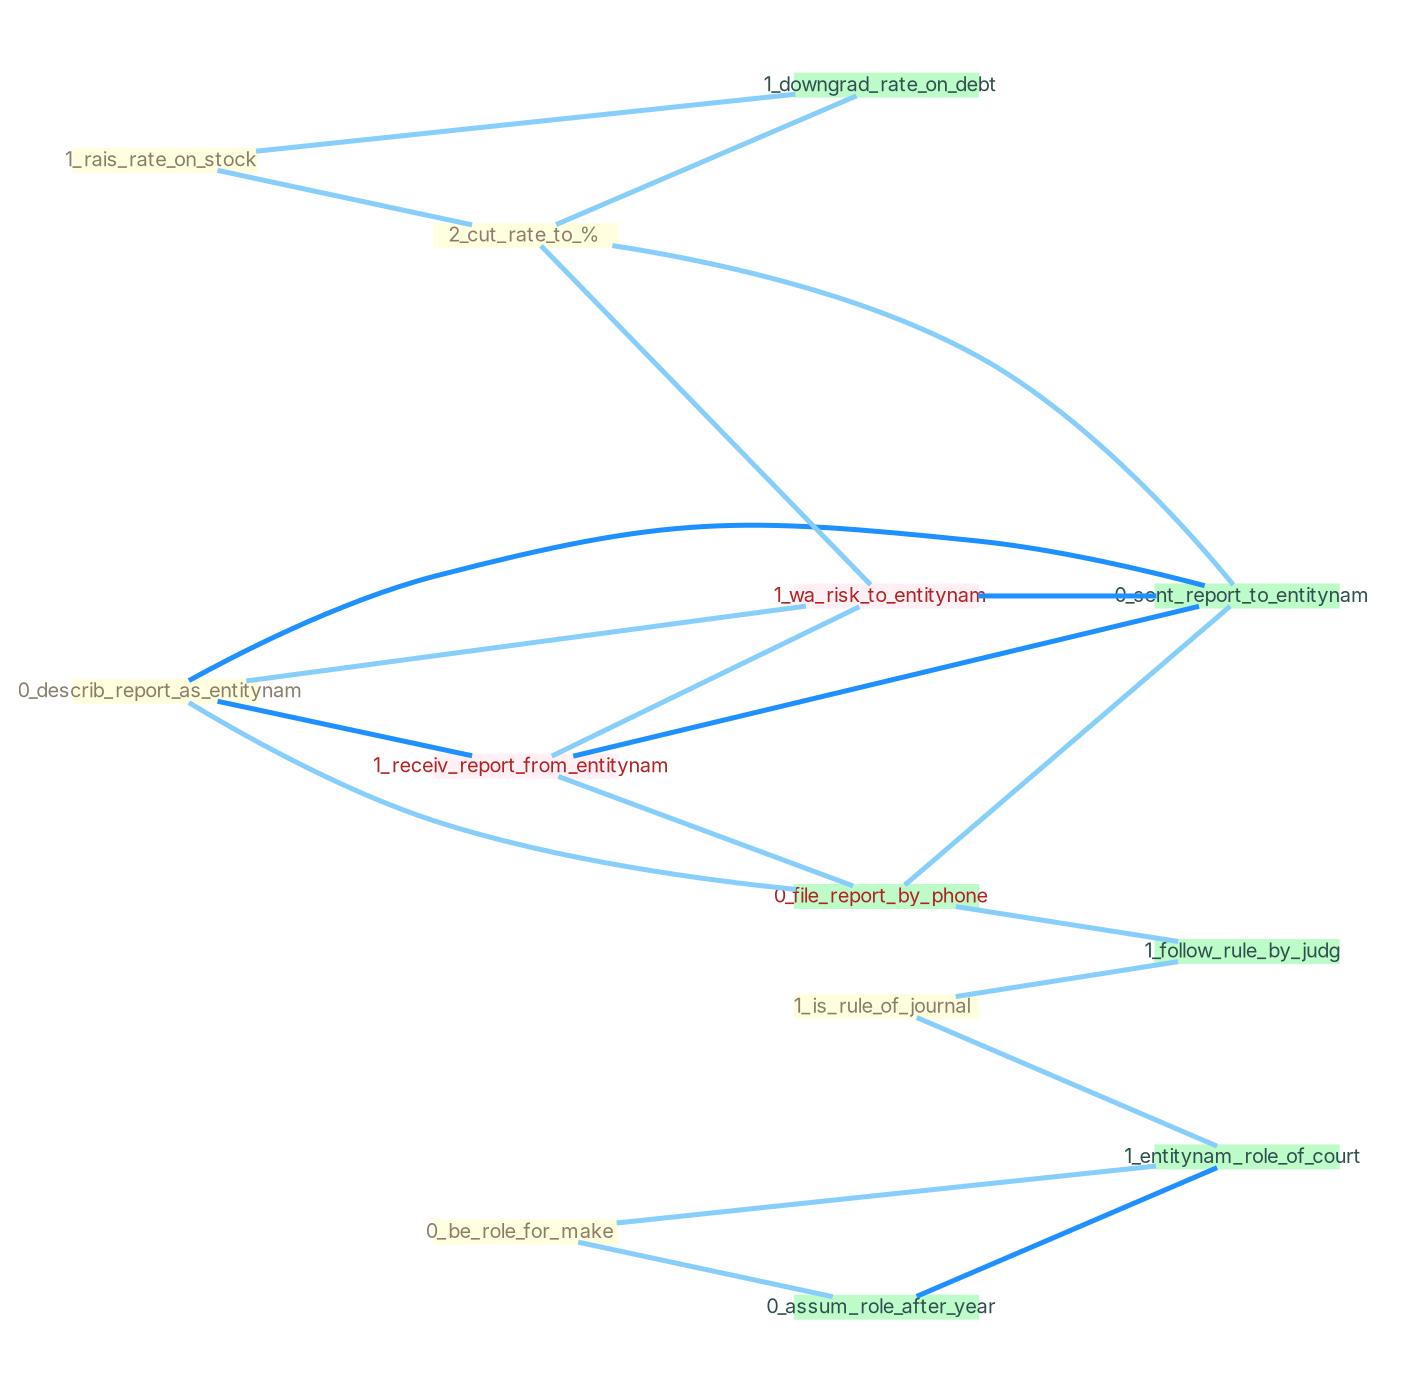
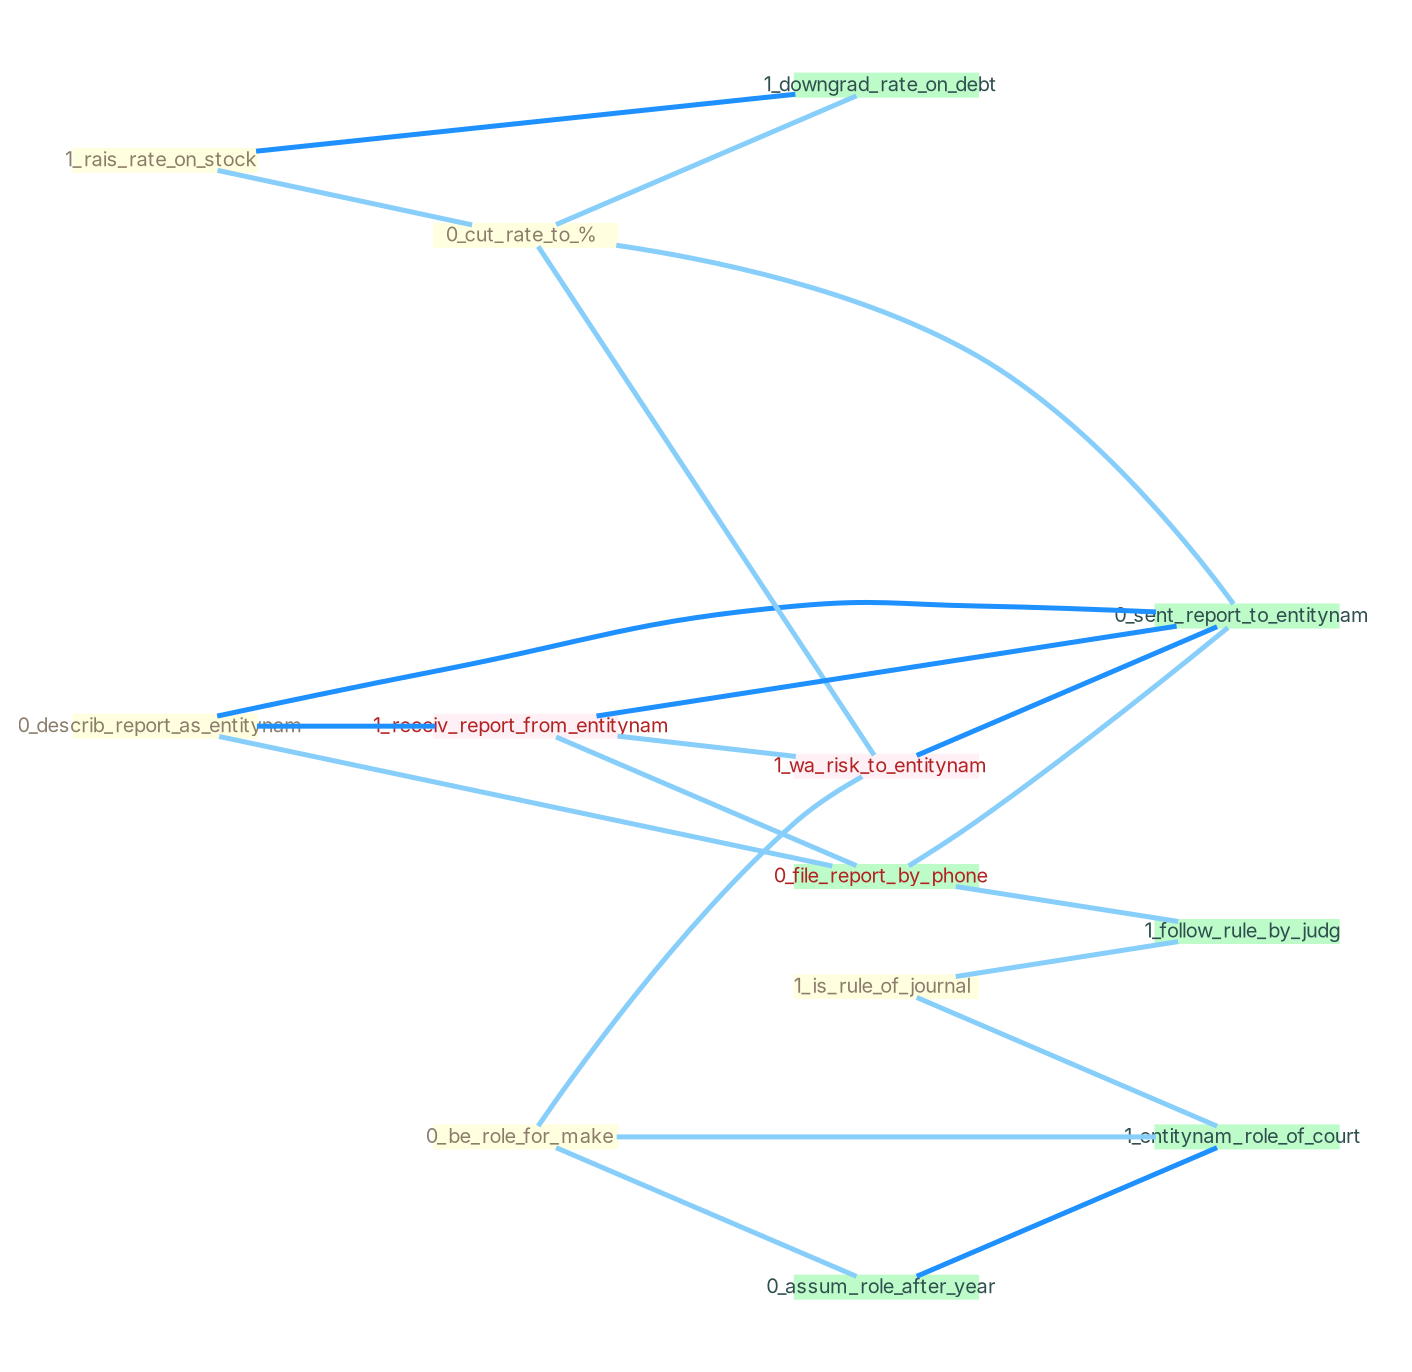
(526, 123) -> (526, 123)
(526, 235) -> (526, 235)
(526, 644) -> (685, 936)
